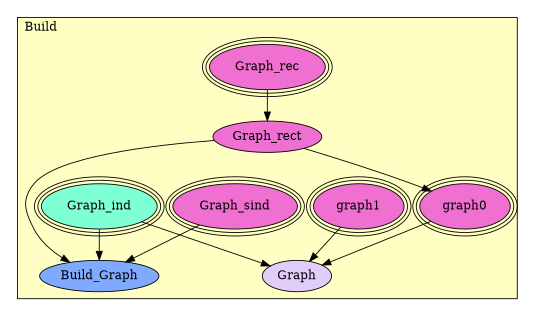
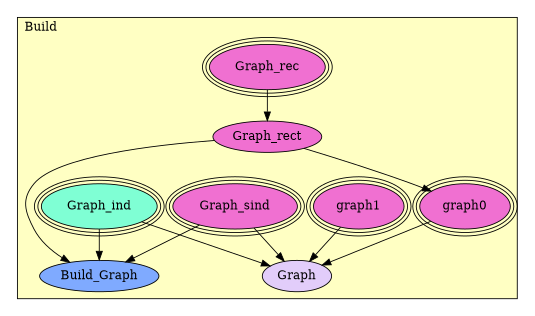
none -> (266, 241)
